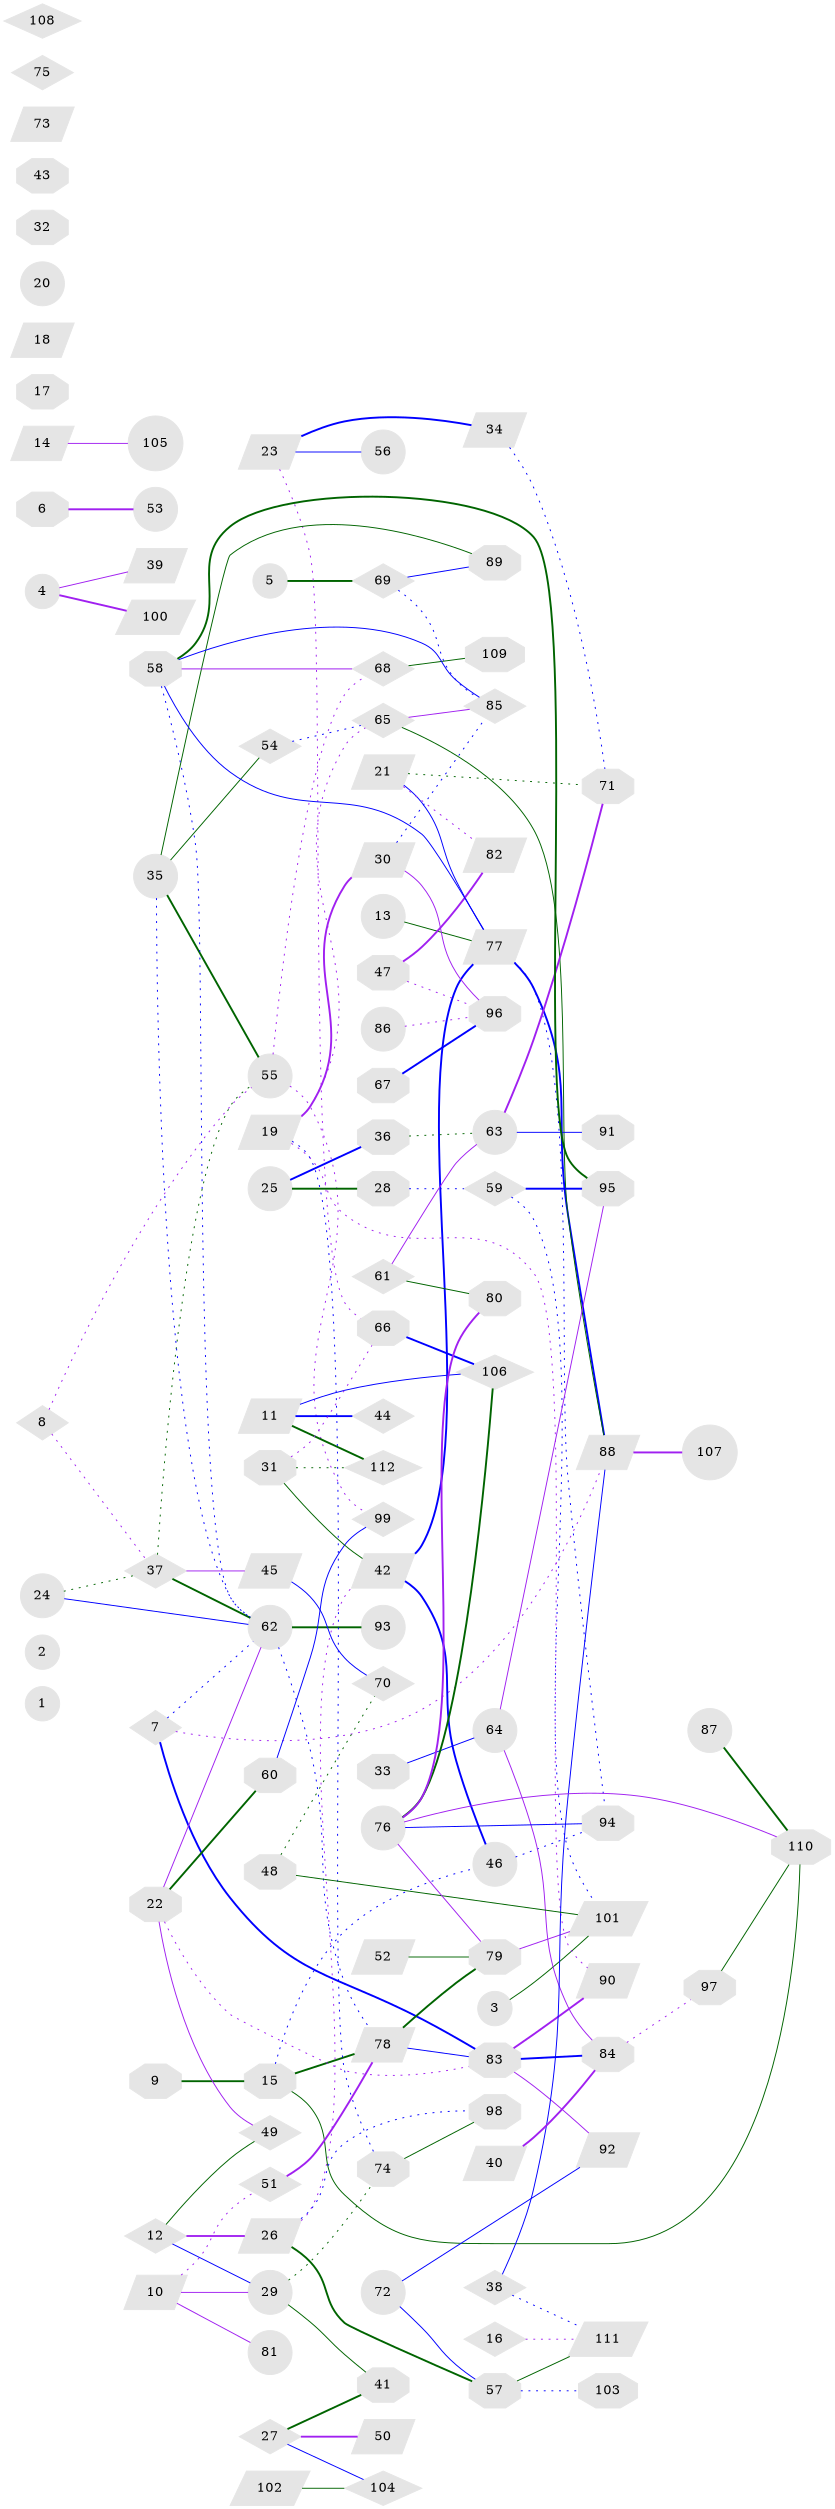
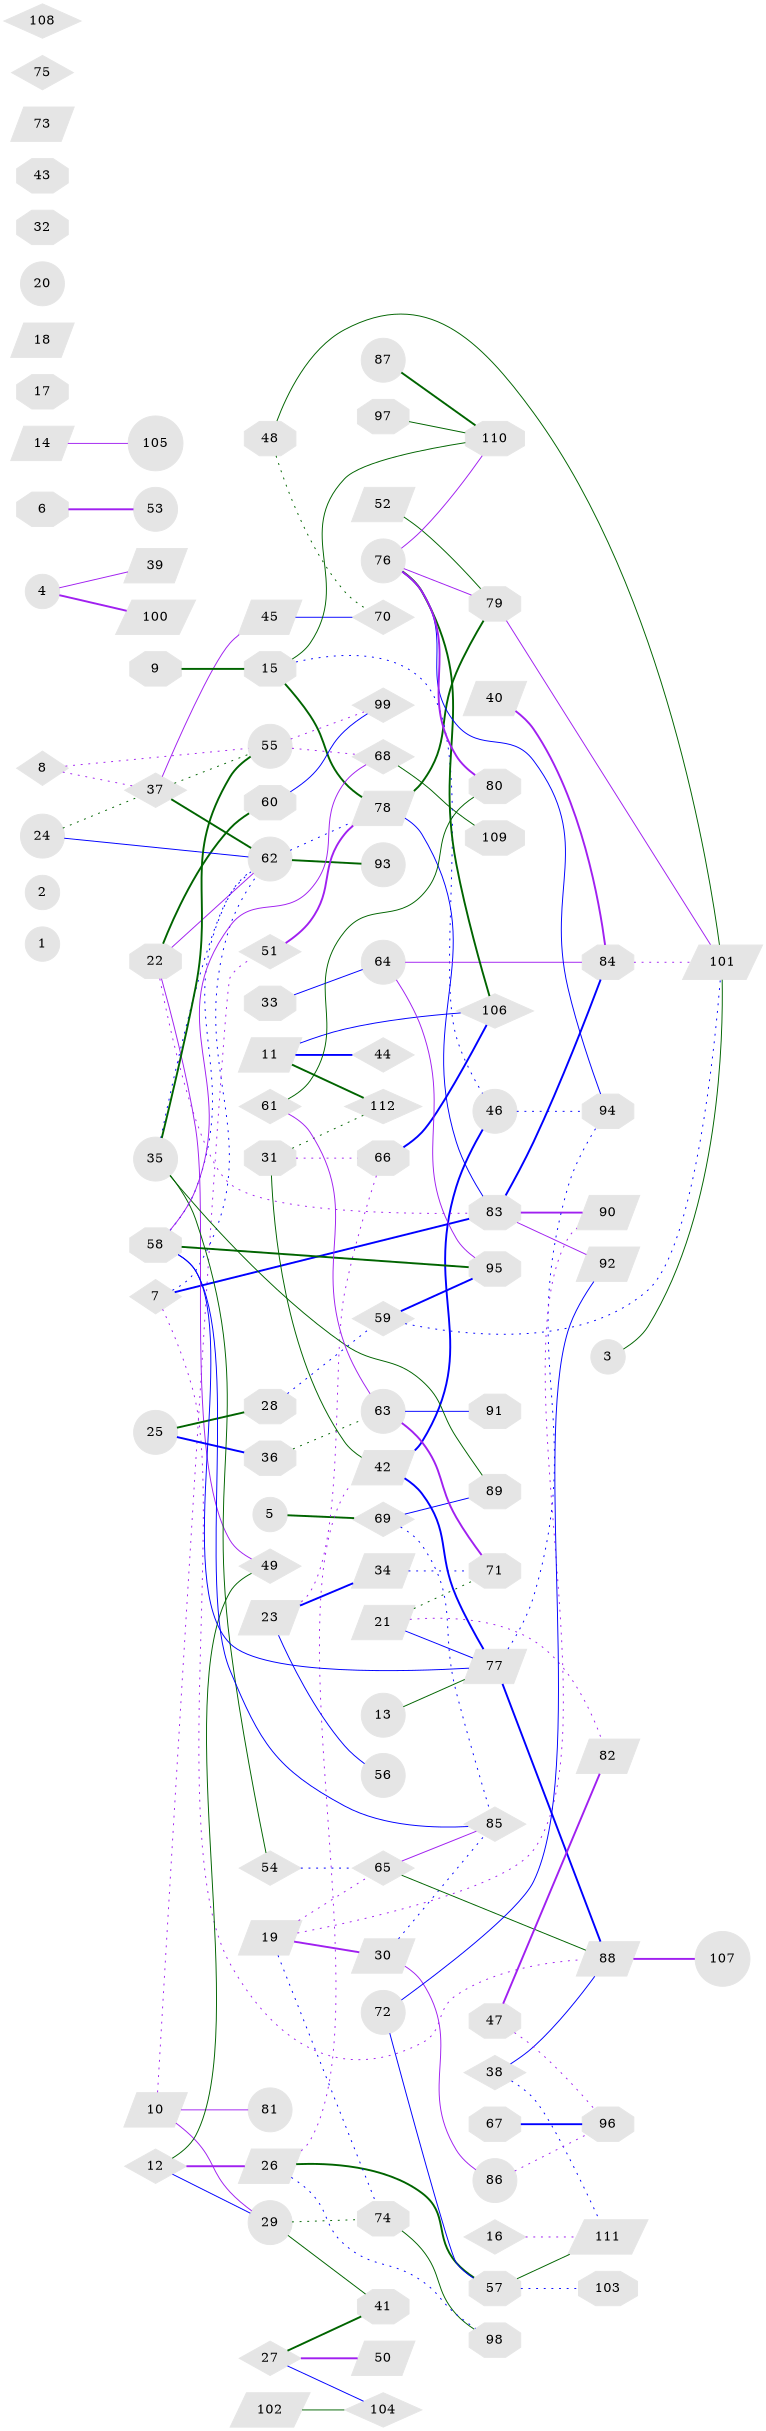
(444, 942) -> (440, 2068)
(659, 2021) -> (662, 962)
